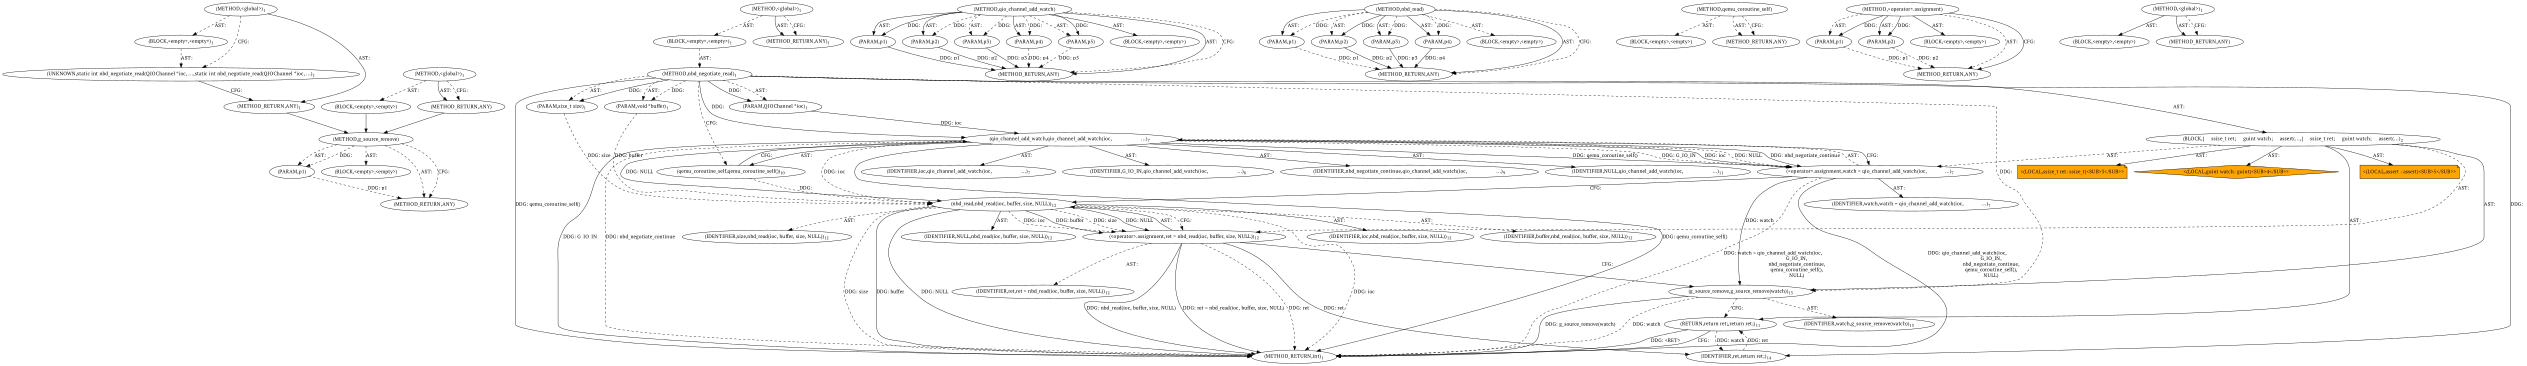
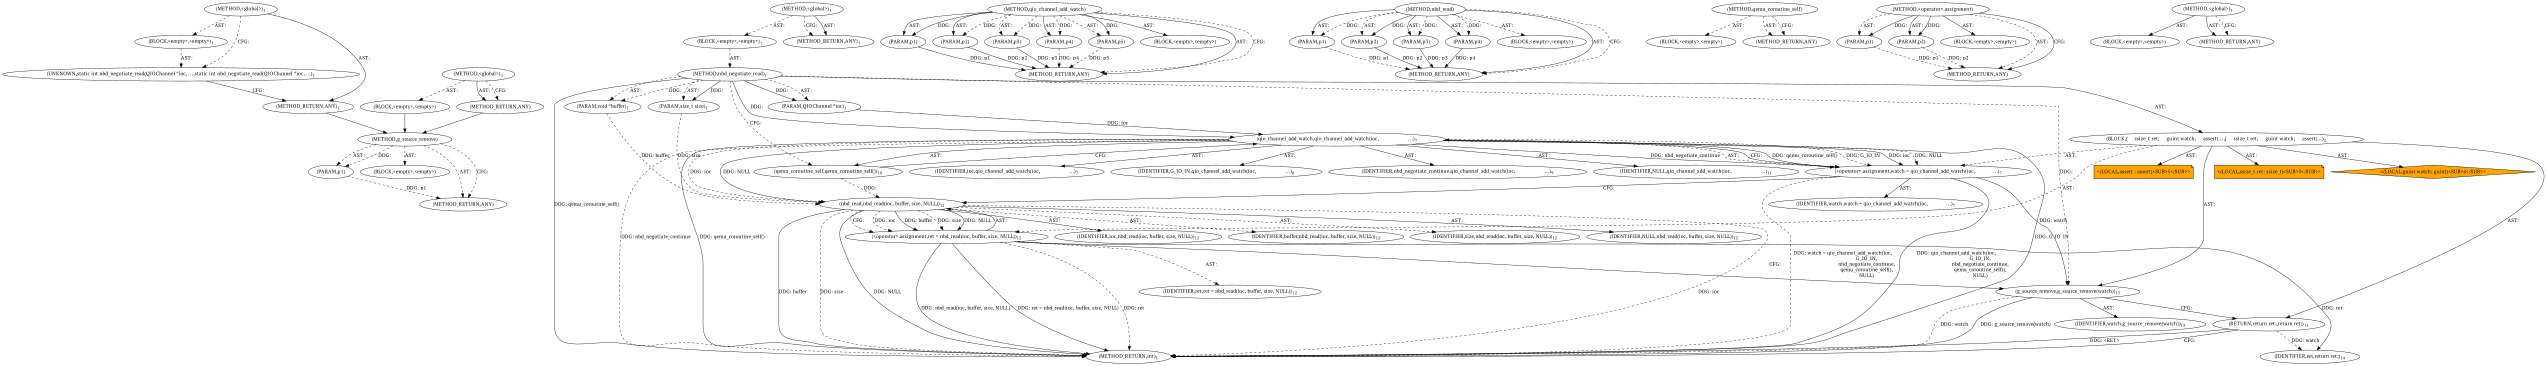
(2102, 87) -> none
(1732, 306) -> (2168, 308)
(1798, 308) -> (2097, 307)
(1747, 341) -> none
